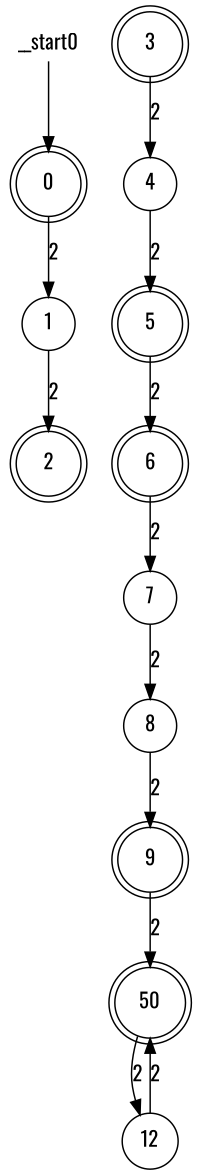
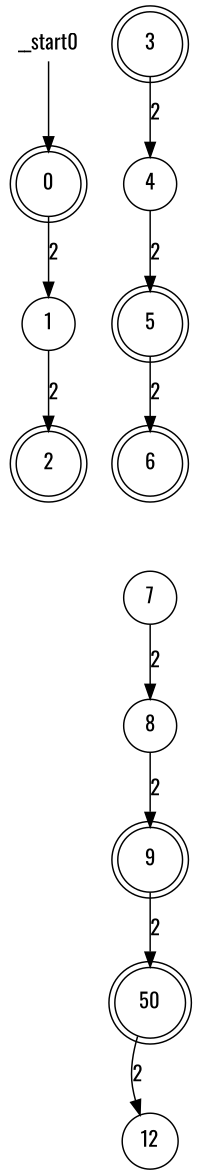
(150, 526) -> none
(150, 1083) -> none
